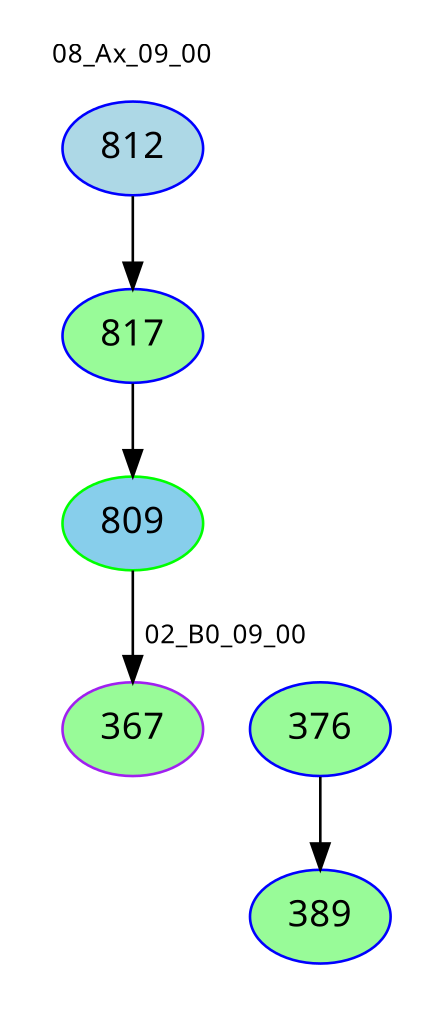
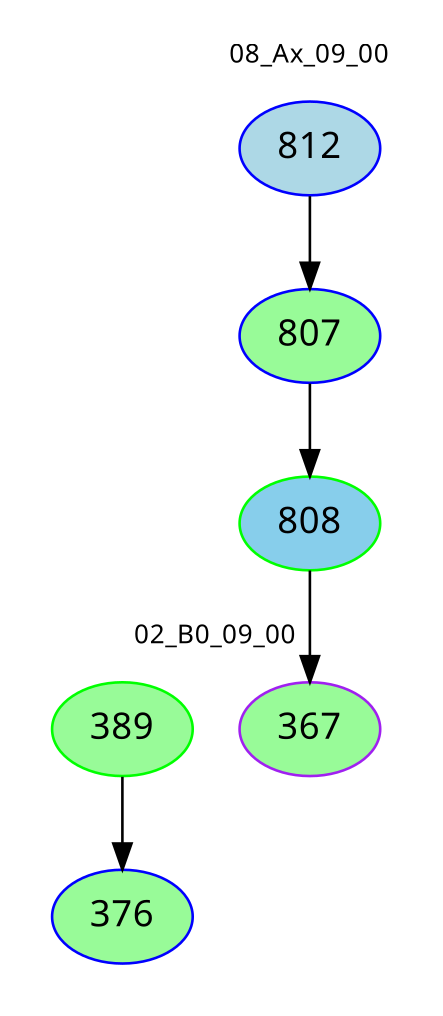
(133, 336) -> (310, 336)
(133, 523) -> (310, 523)
(320, 810) -> (122, 810)
(320, 917) -> (122, 729)
